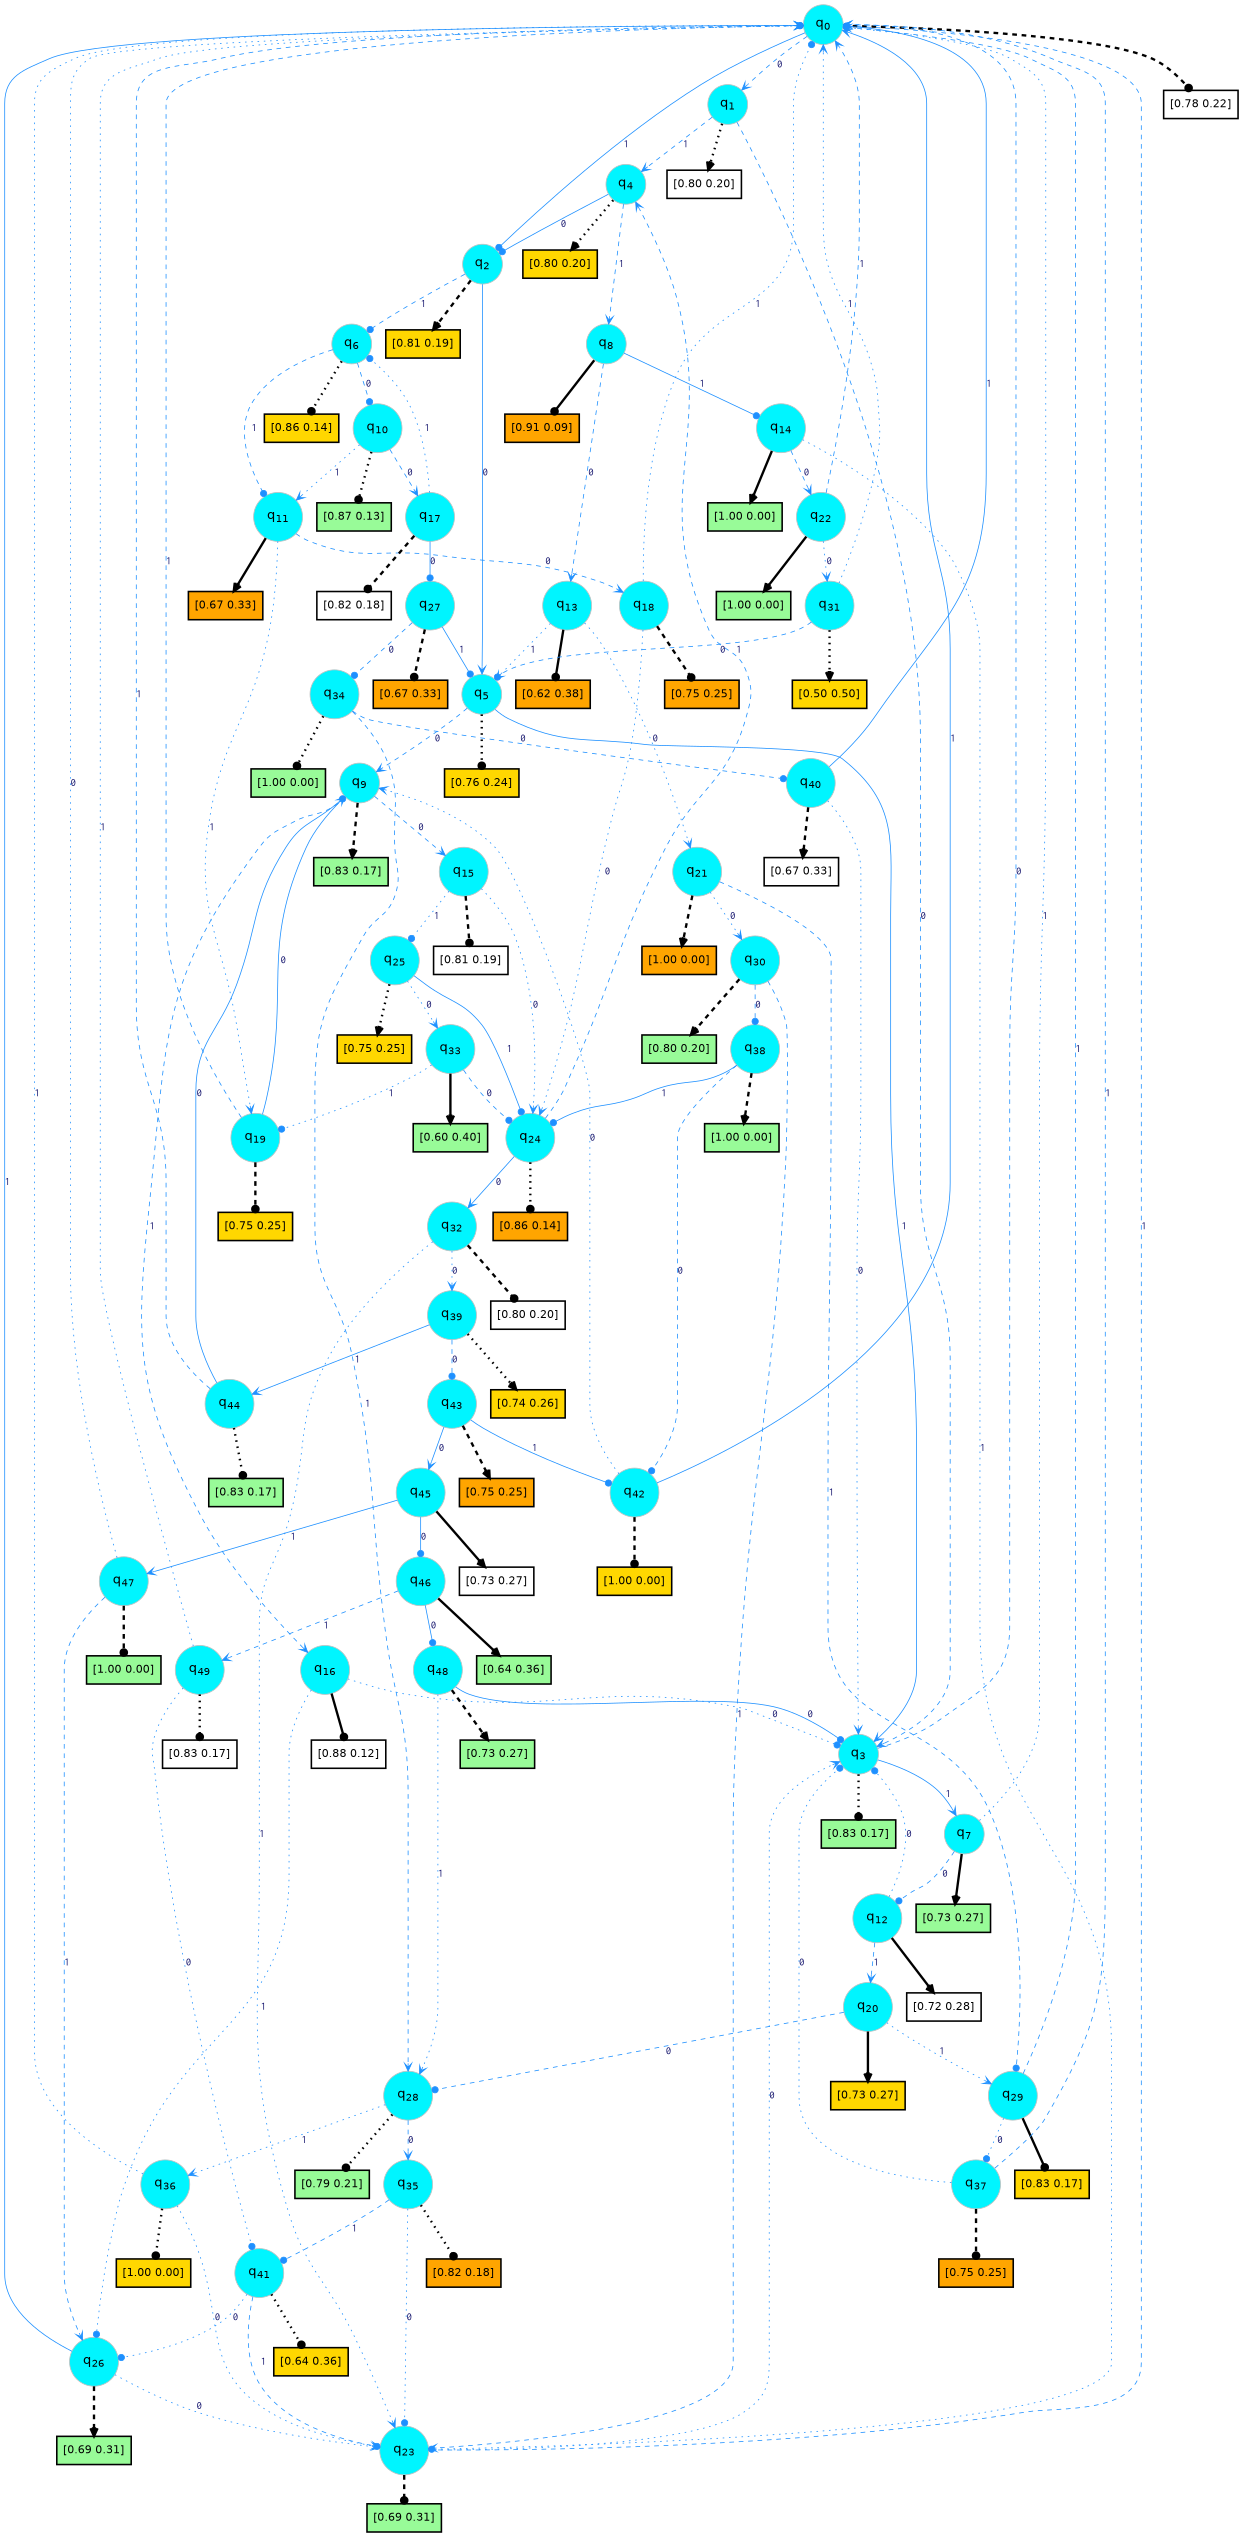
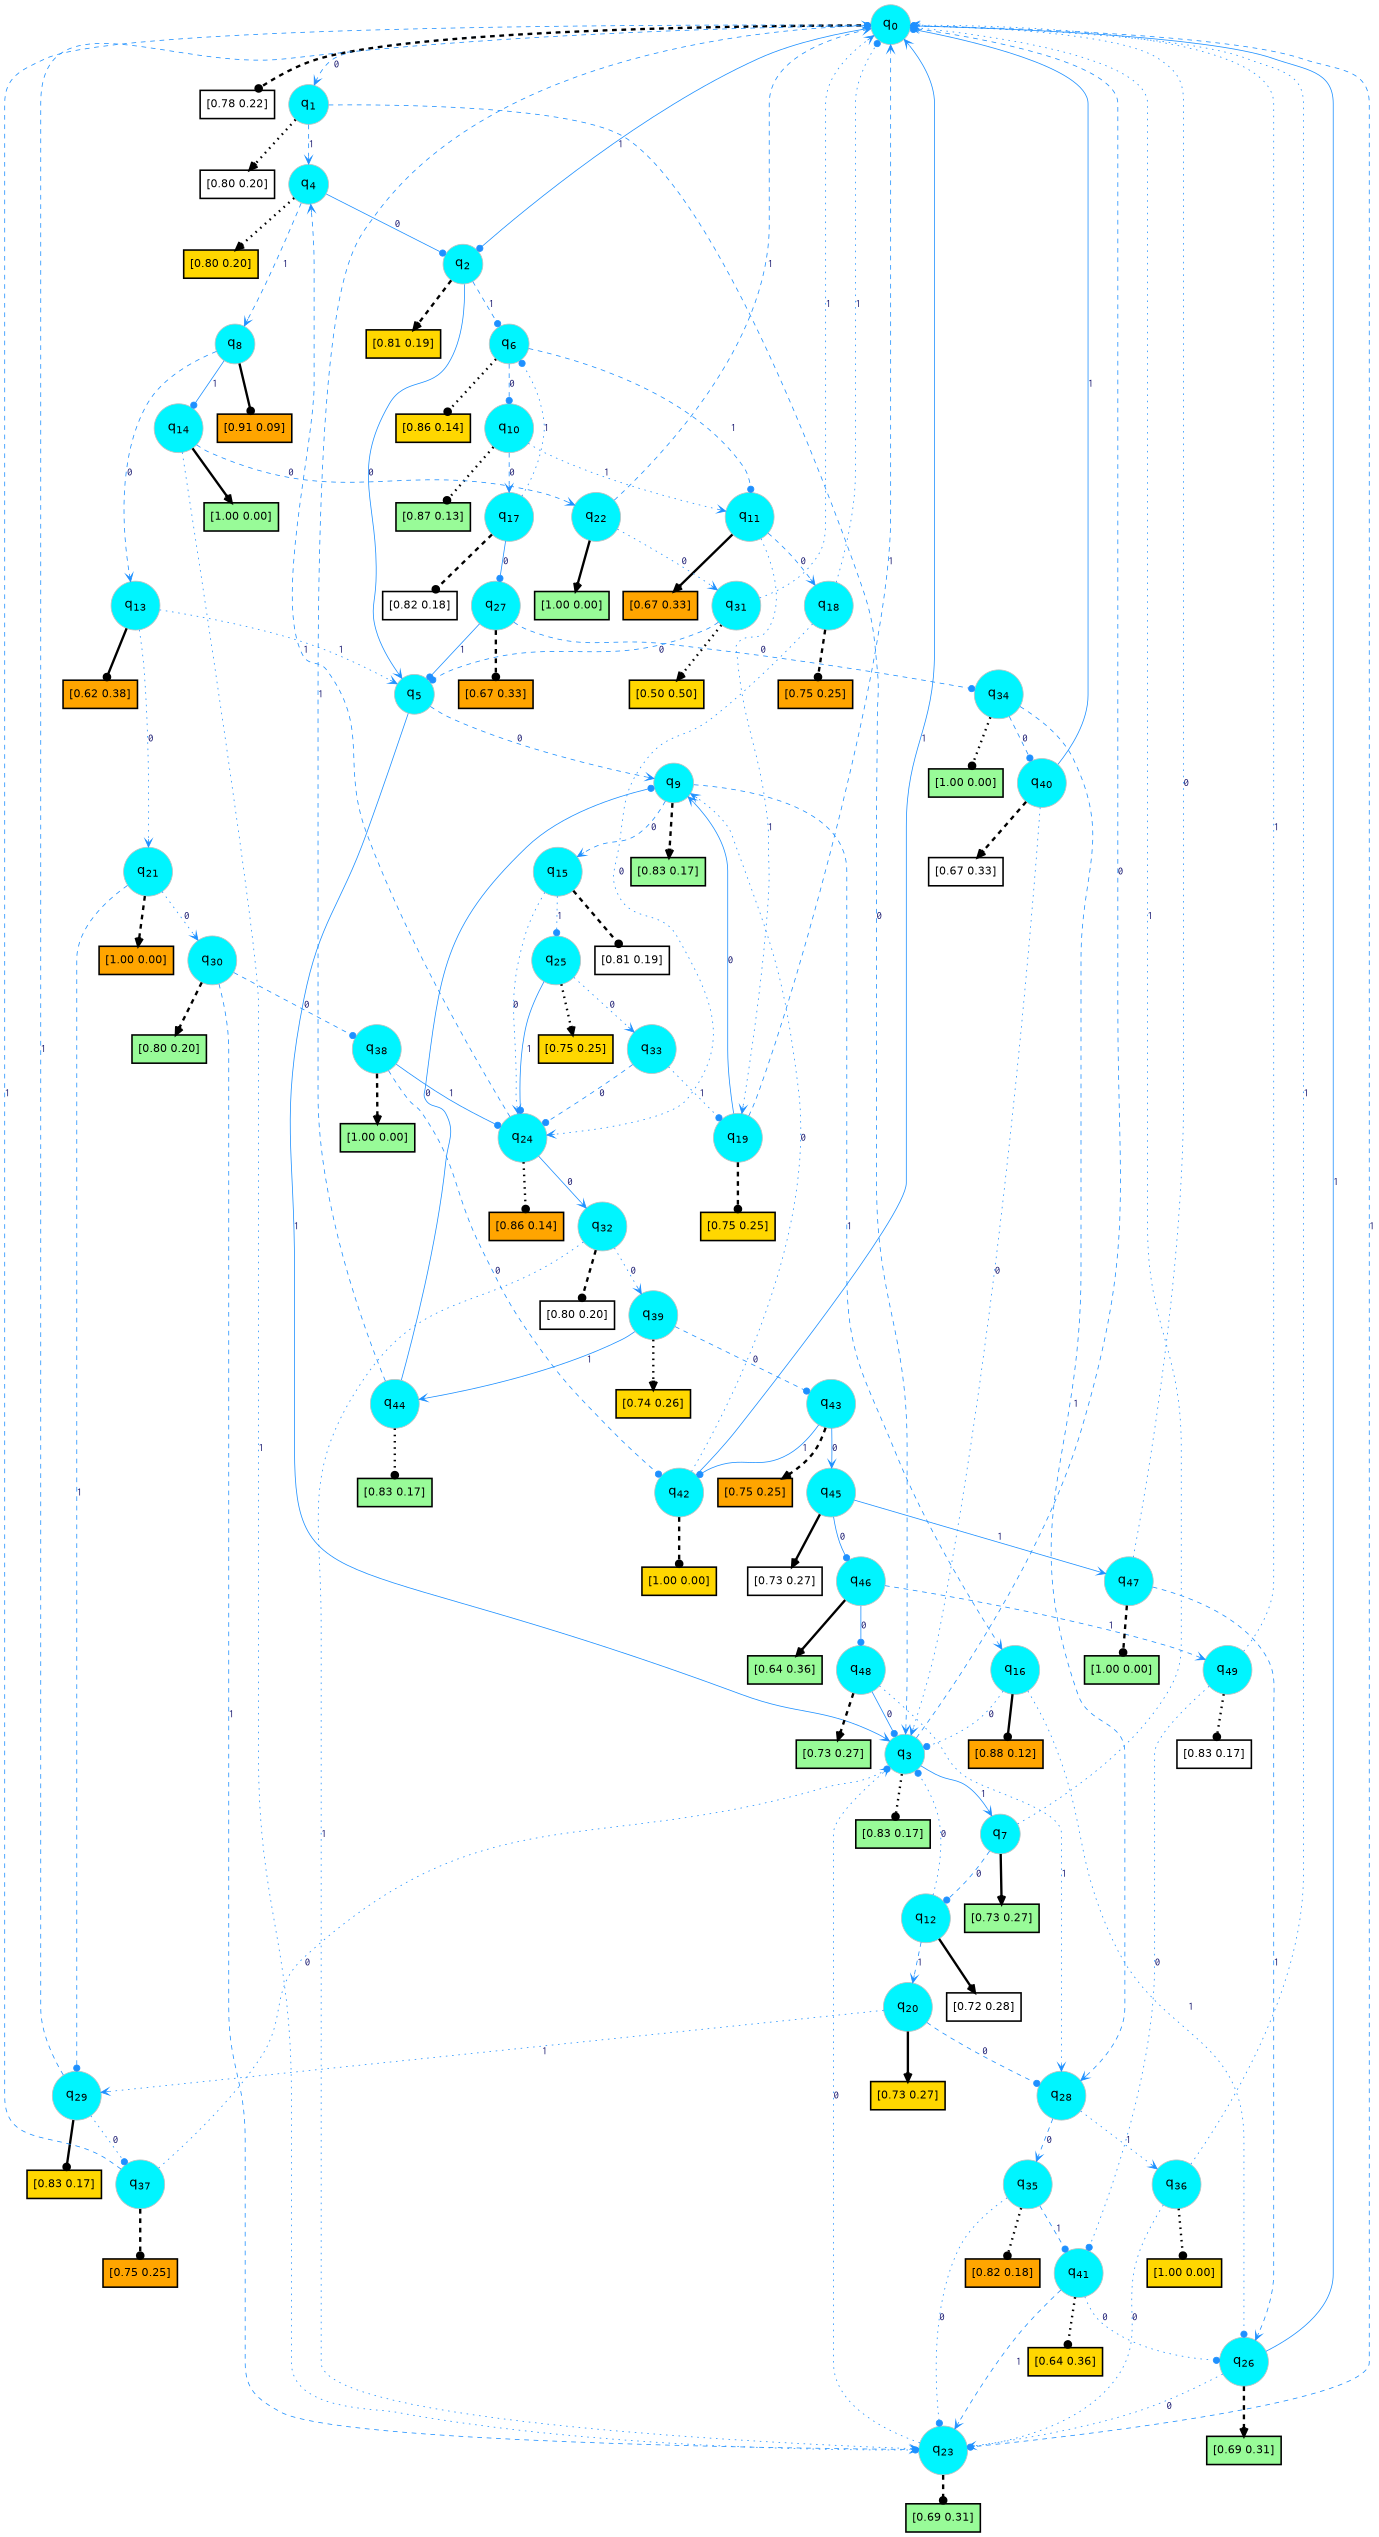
(482, 783) -> none
(450, 1138) -> none
(349, 1754) -> (1006, 1754)
(332, 2184) -> none
